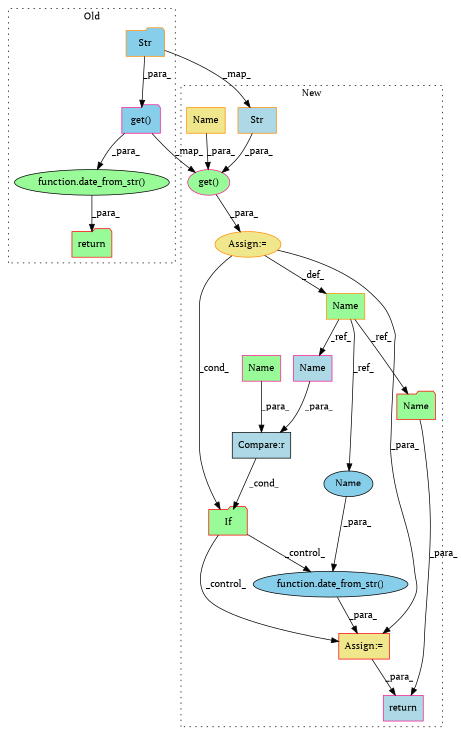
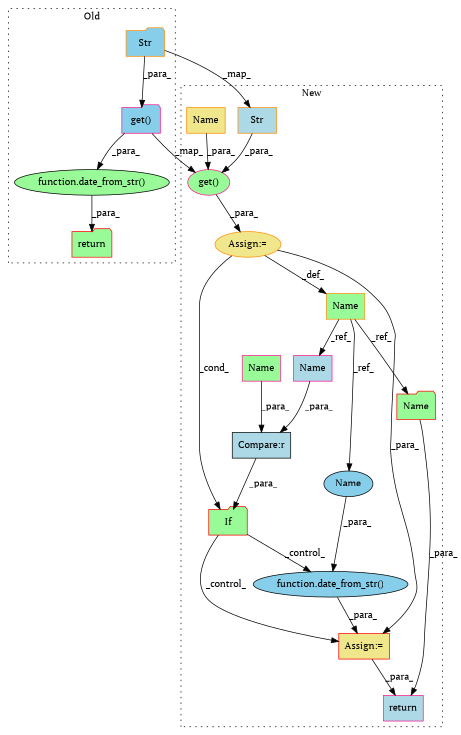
(264, 484) -> (264, 484)
